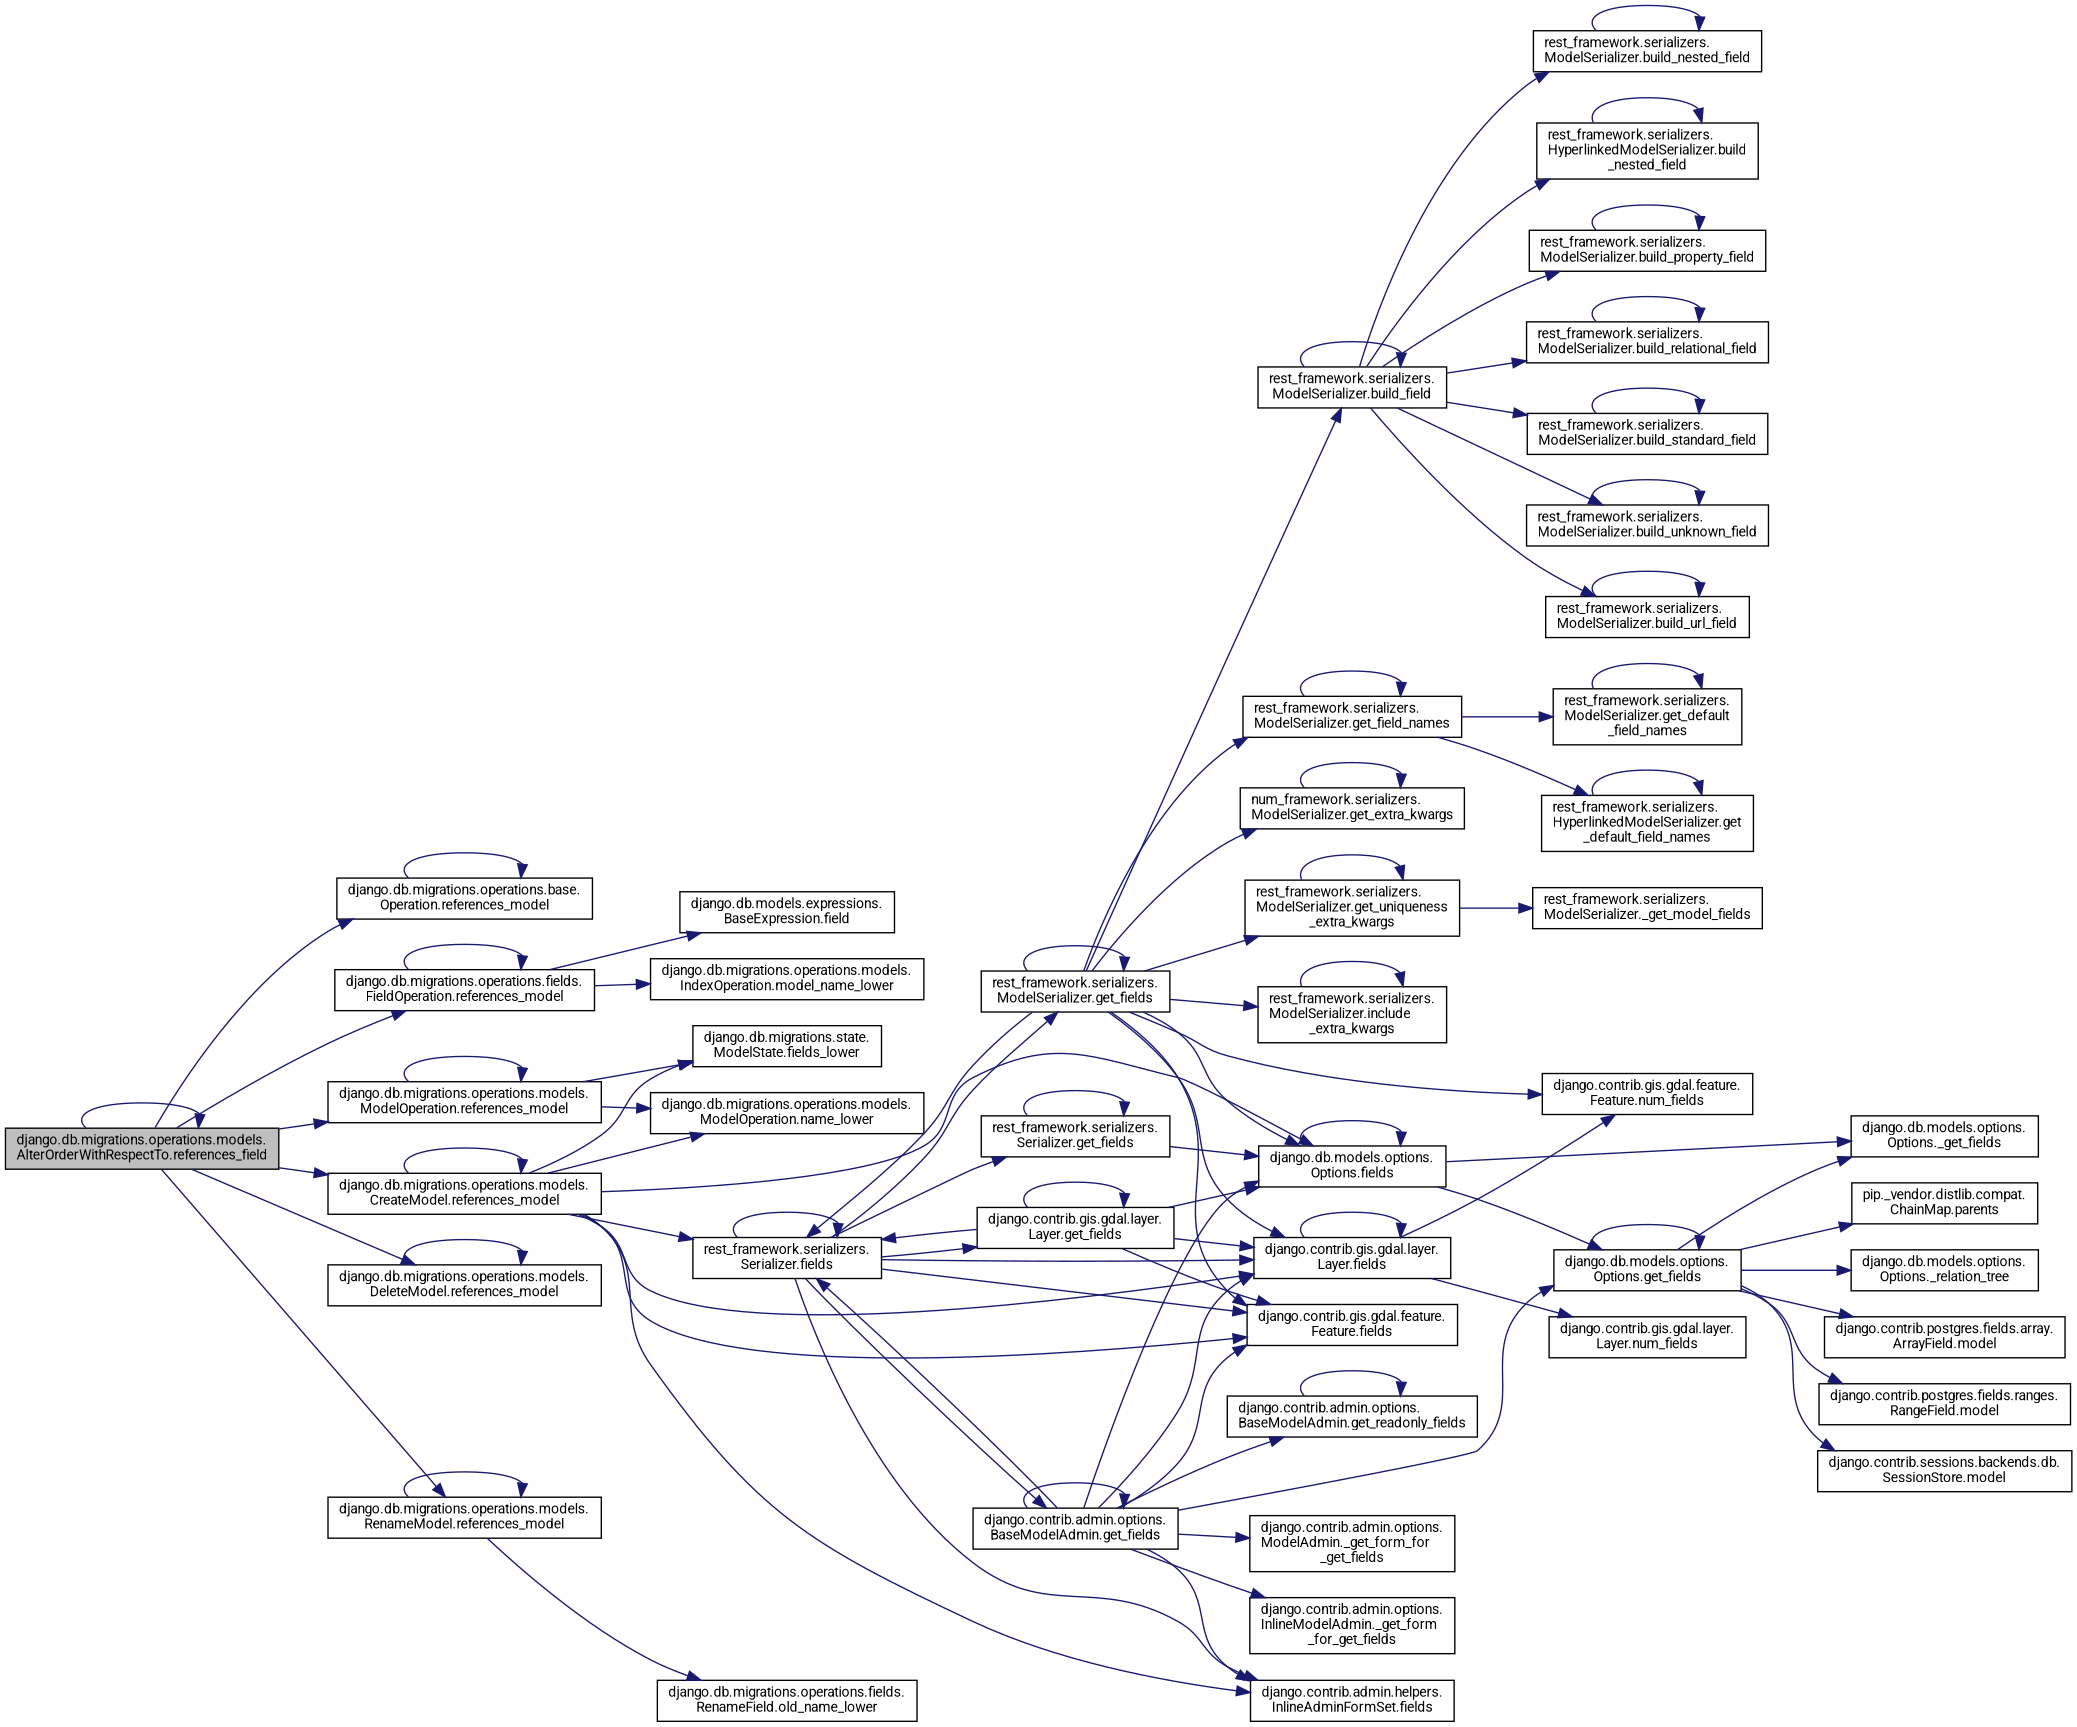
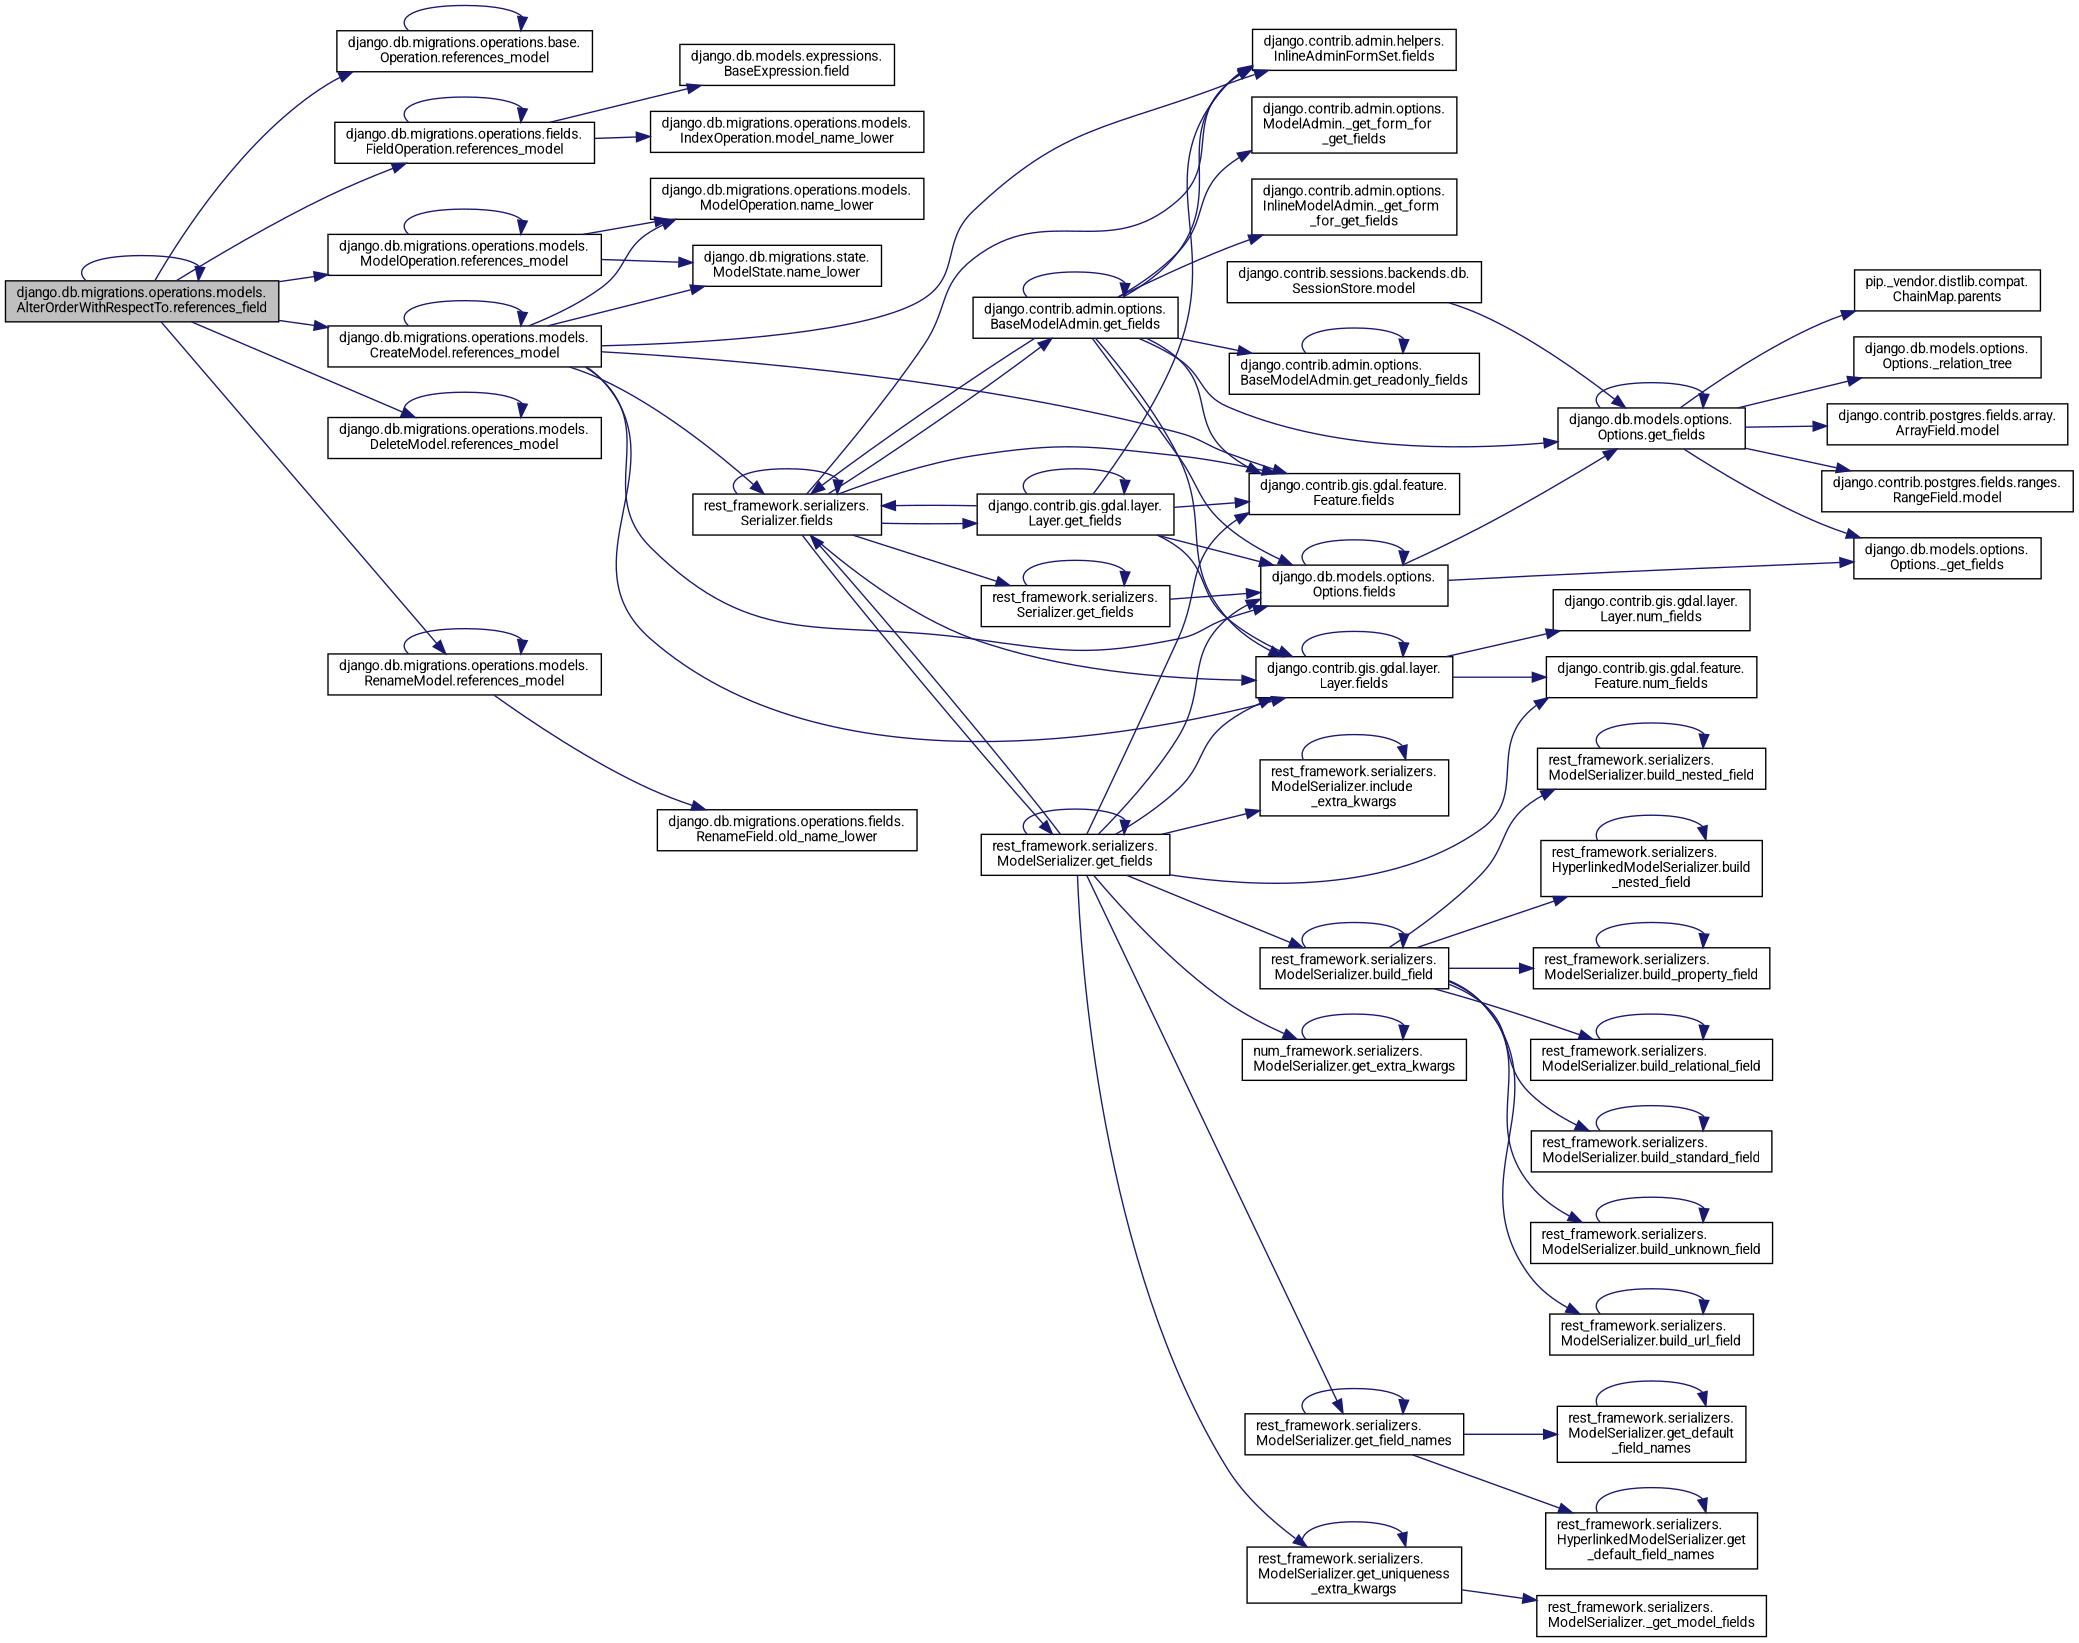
none -> (1191, 288)
(787, 1046) -> (787, 266)
(1792, 1358) -> (1536, 344)
